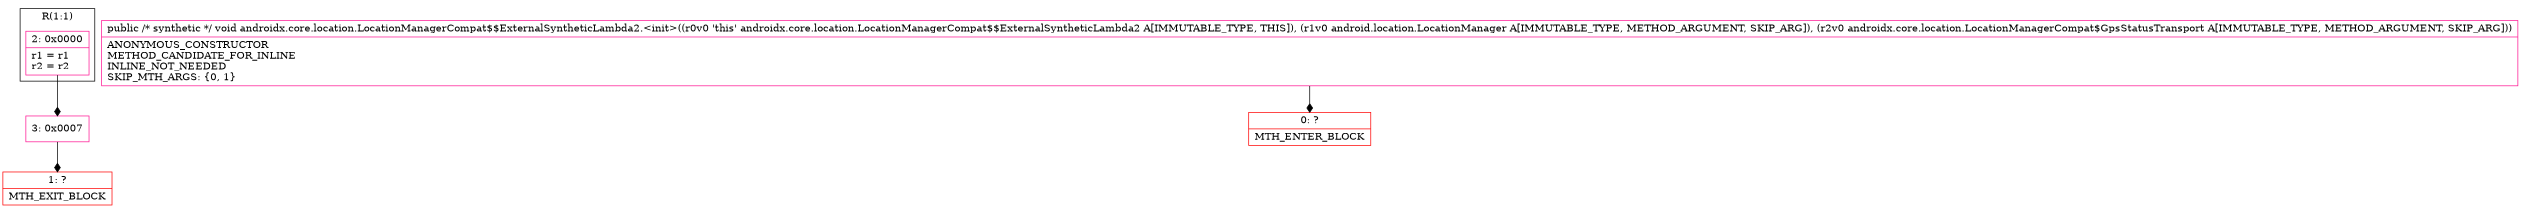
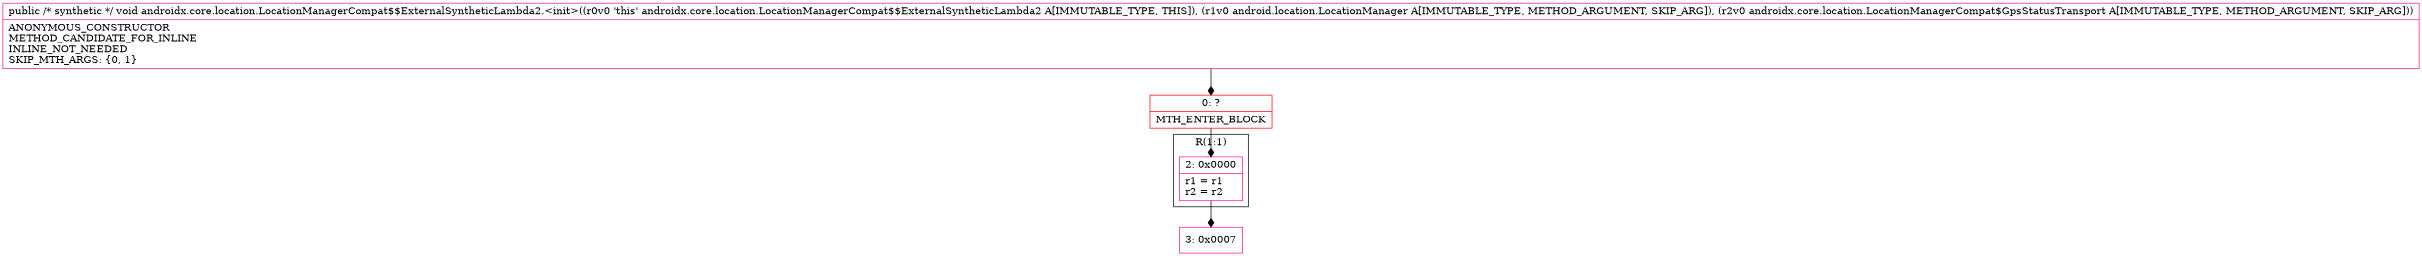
none -> (1211, 139)
(57, 188) -> none
